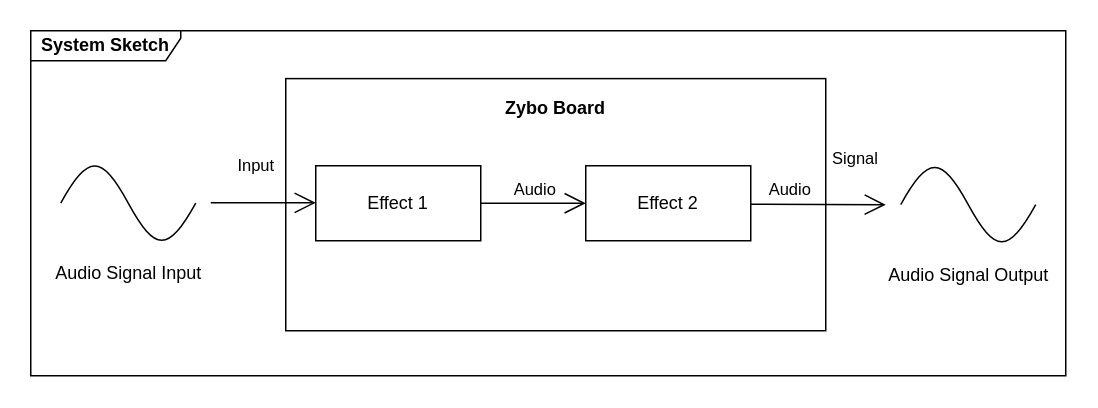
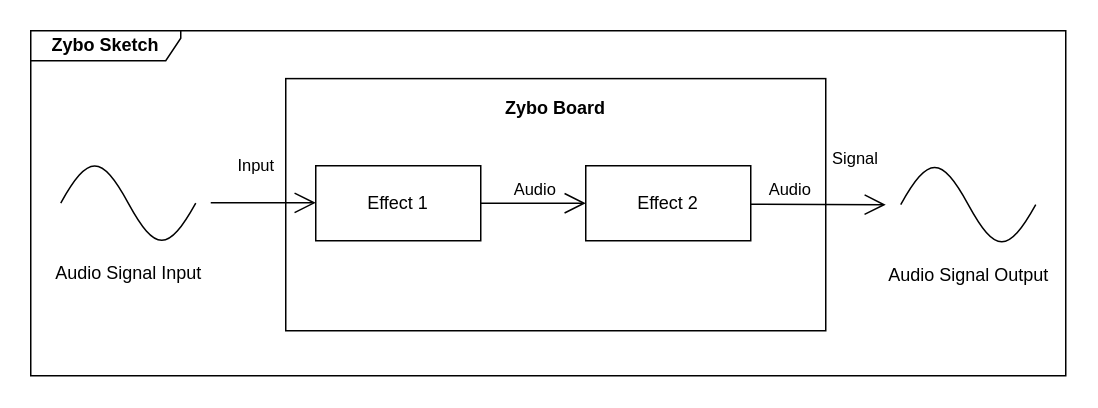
(106, 46) -> (106, 46)
